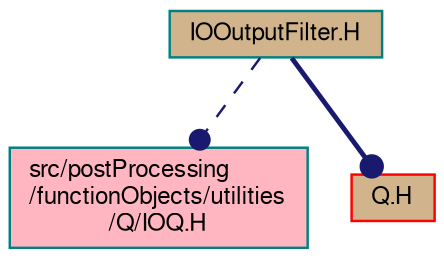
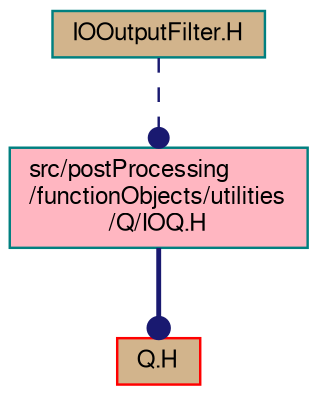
(329, 108) -> (159, 283)
